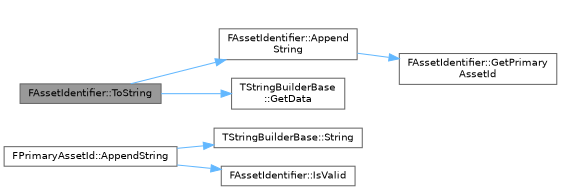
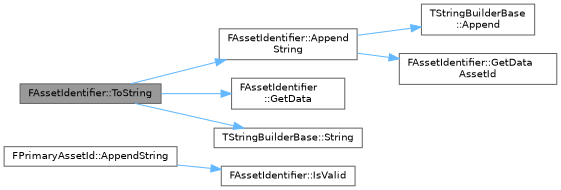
none -> (478, 20)
(478, 69) -> (478, 69)
(288, 94) -> (288, 94)
(190, 147) -> (184, 115)
